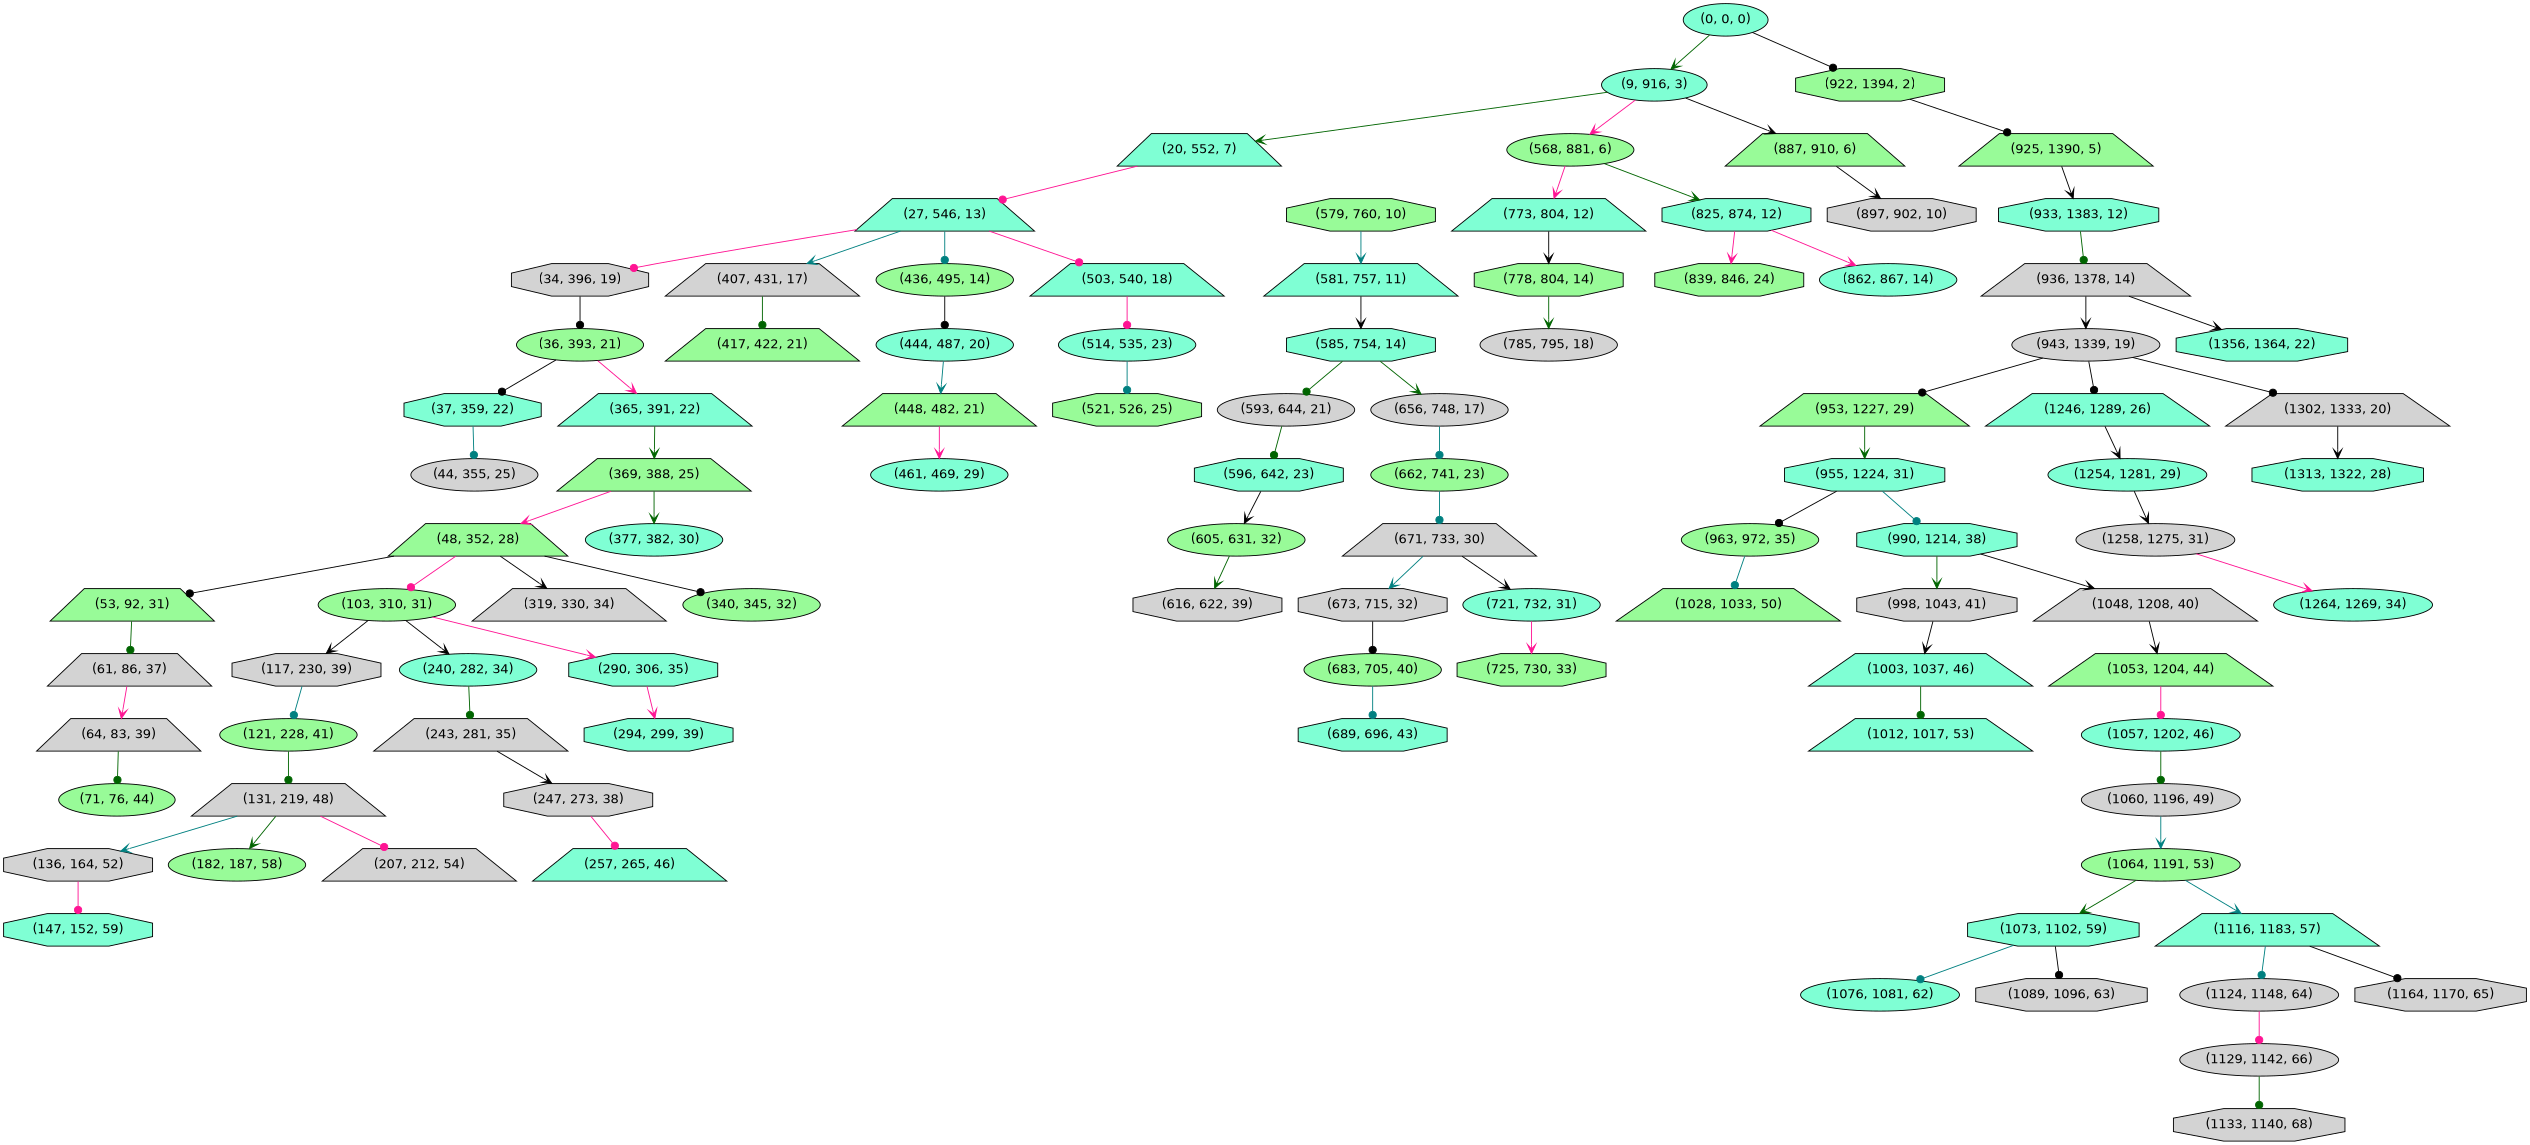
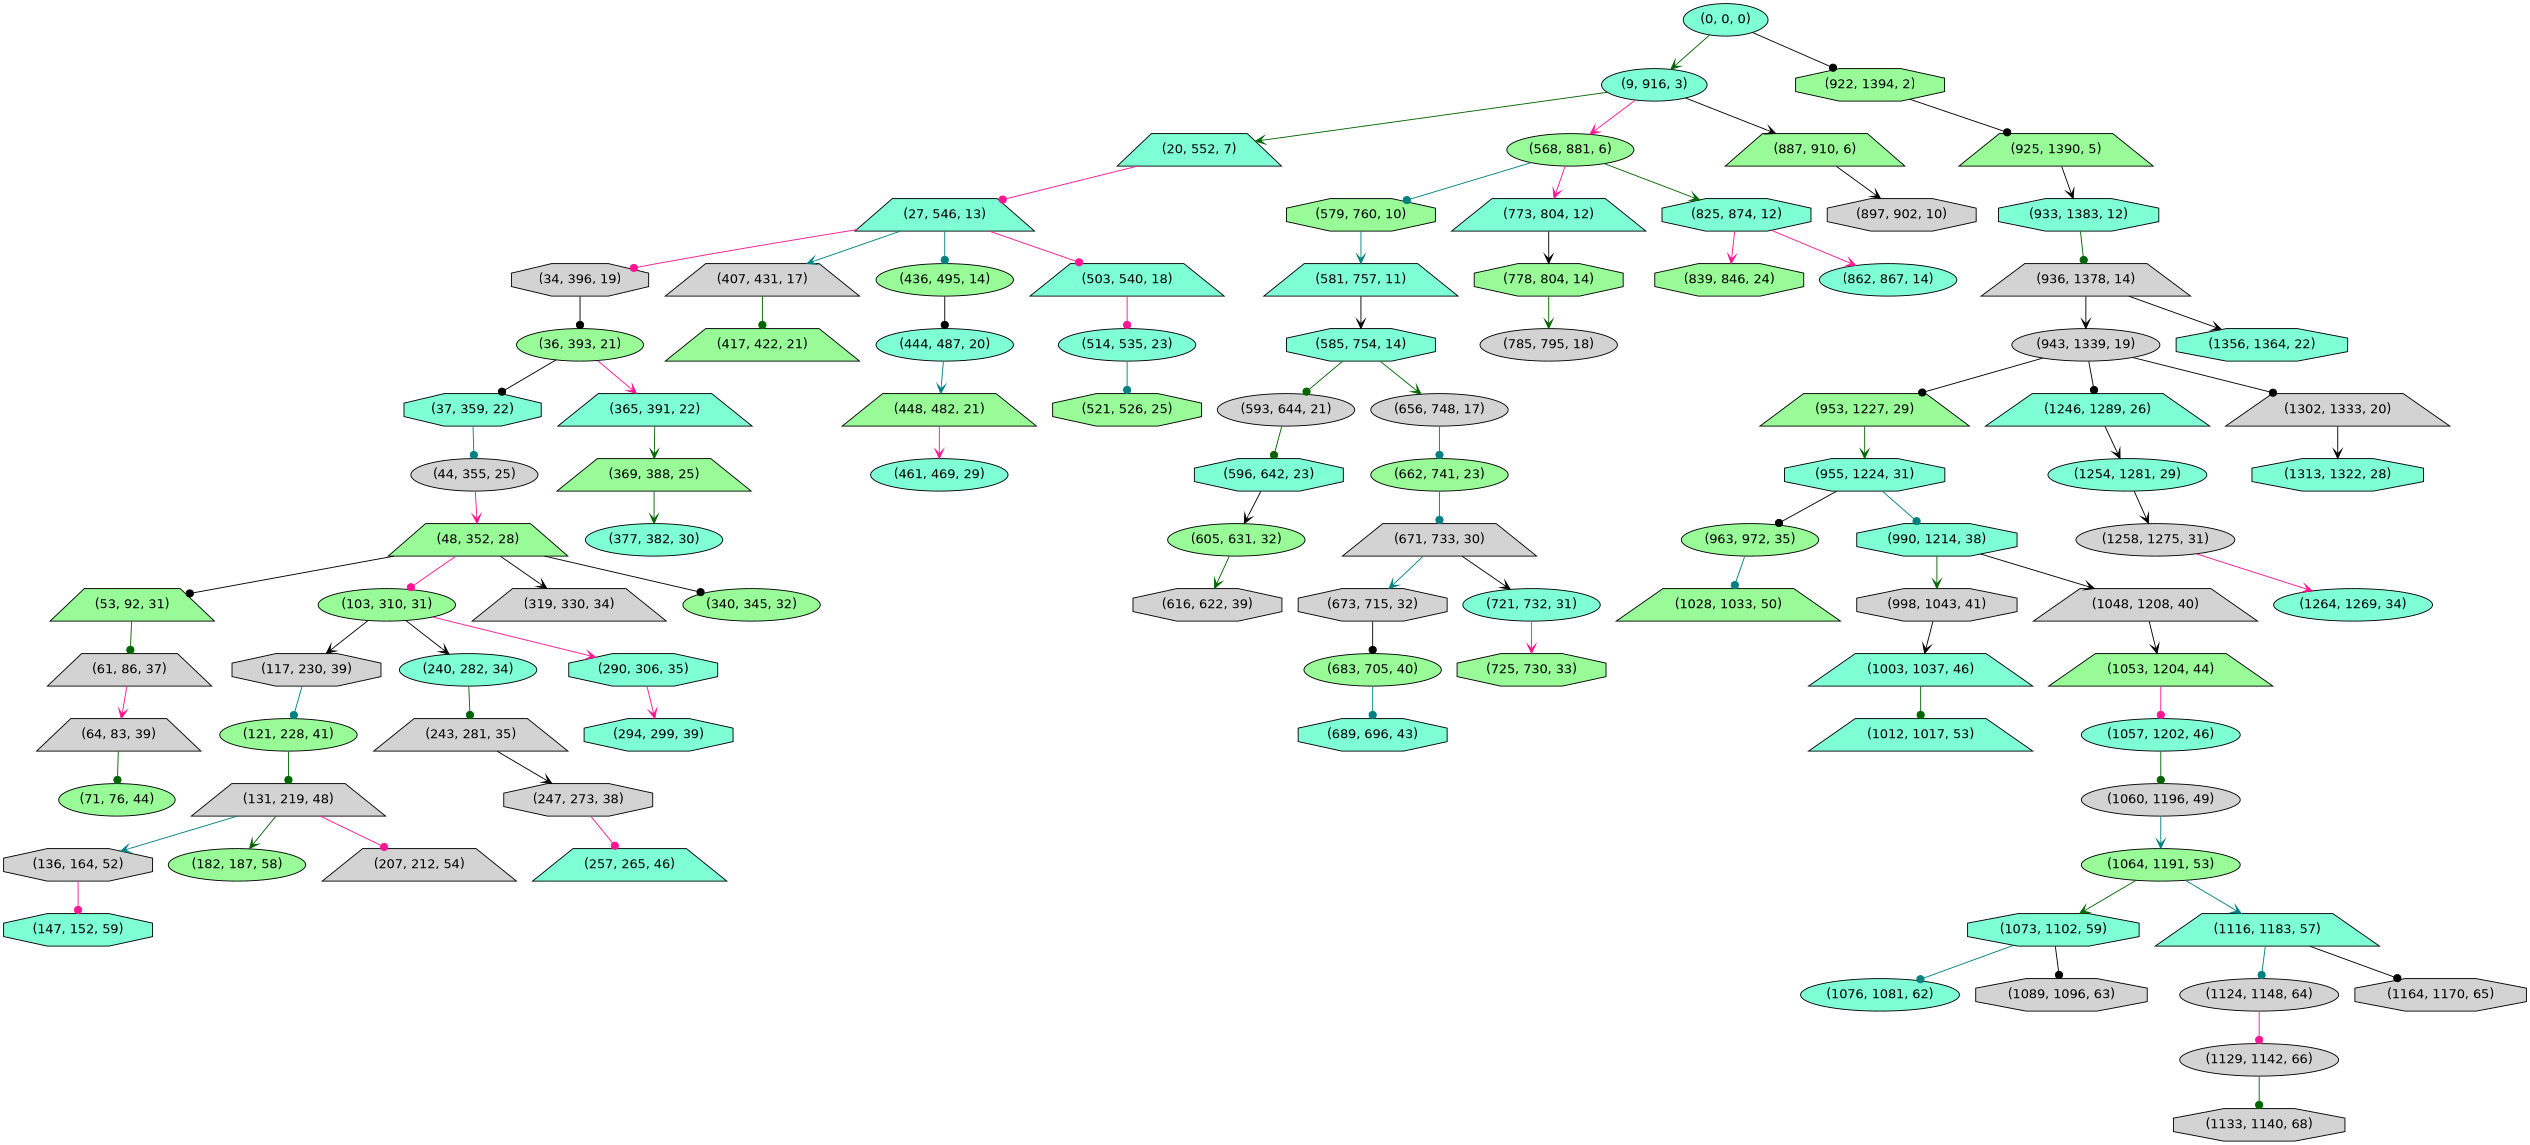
none -> (1471, 181)
(570, 506) -> (476, 503)
